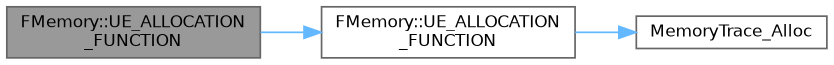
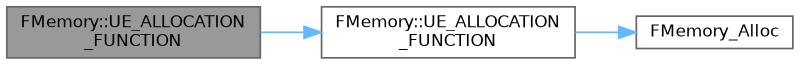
(732, 32) -> (715, 32)
